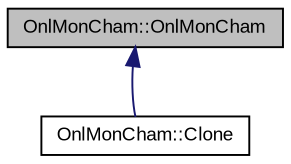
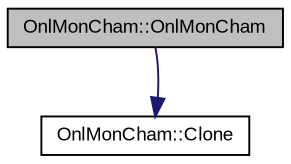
(133, 92) -> (158, 72)
